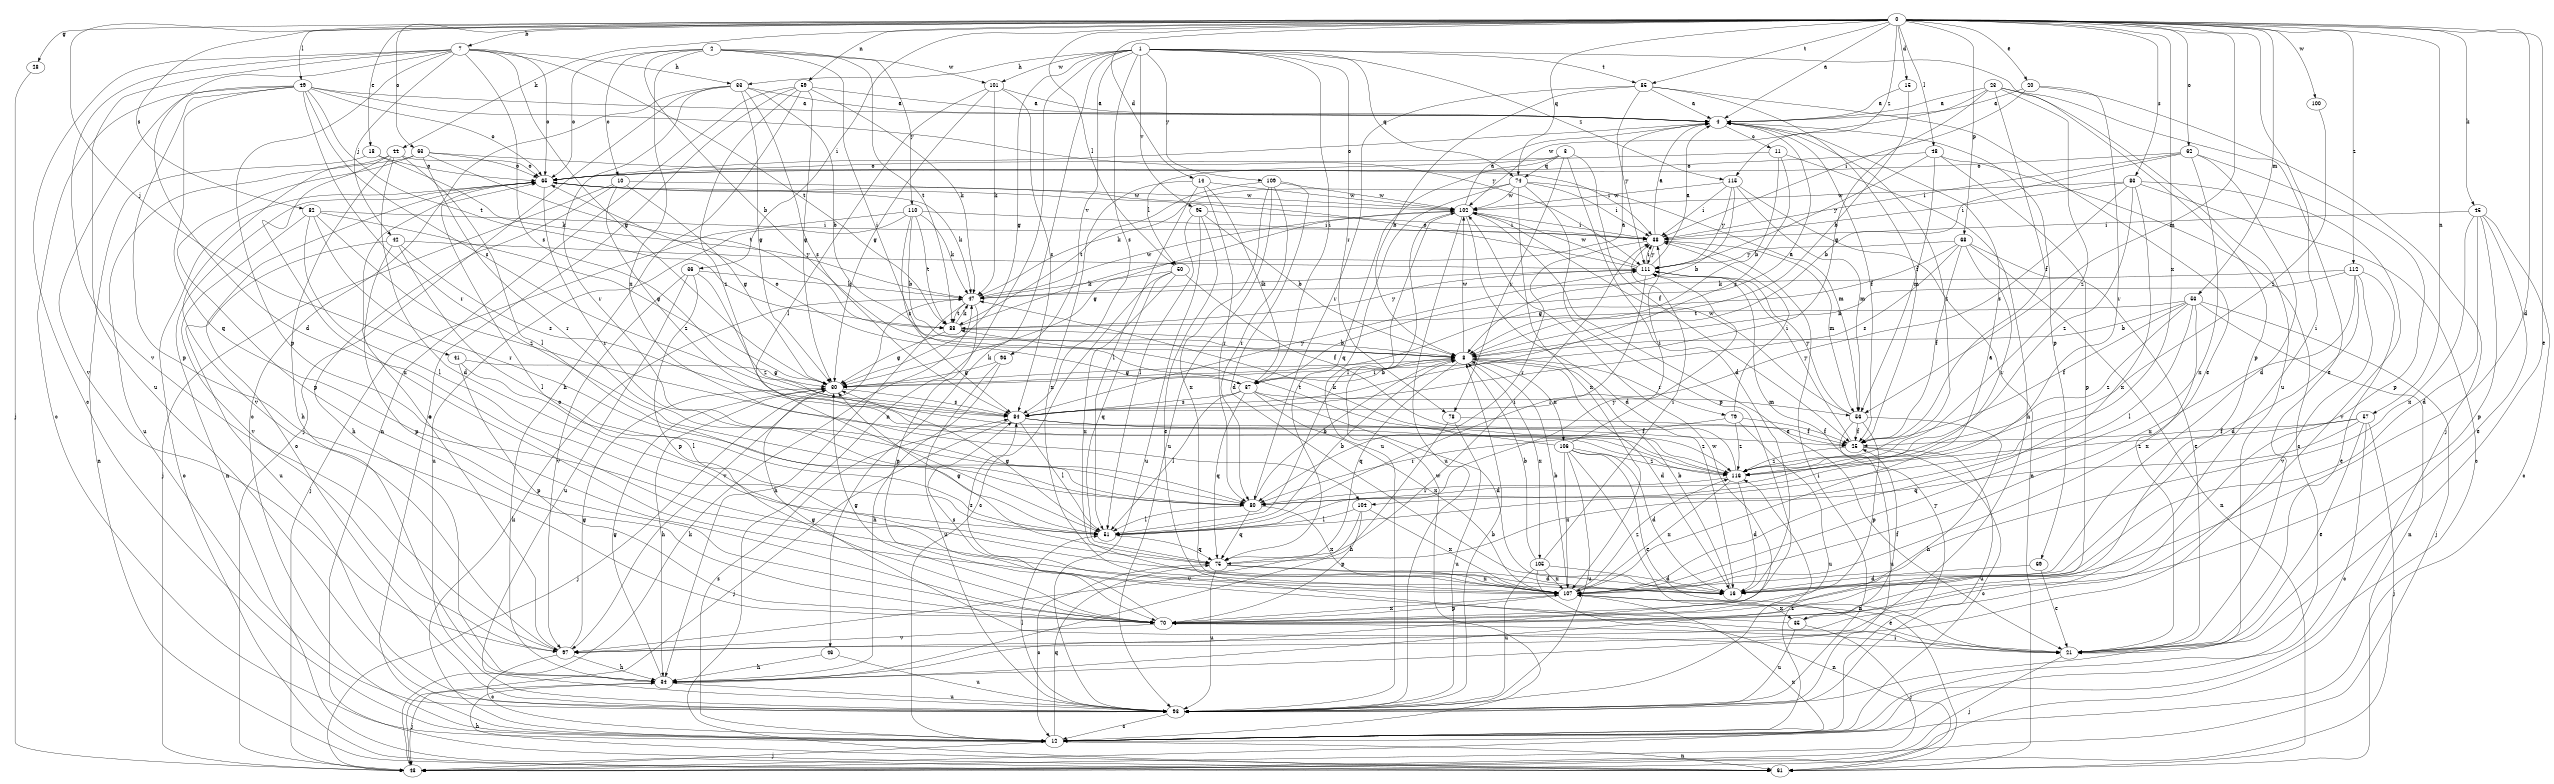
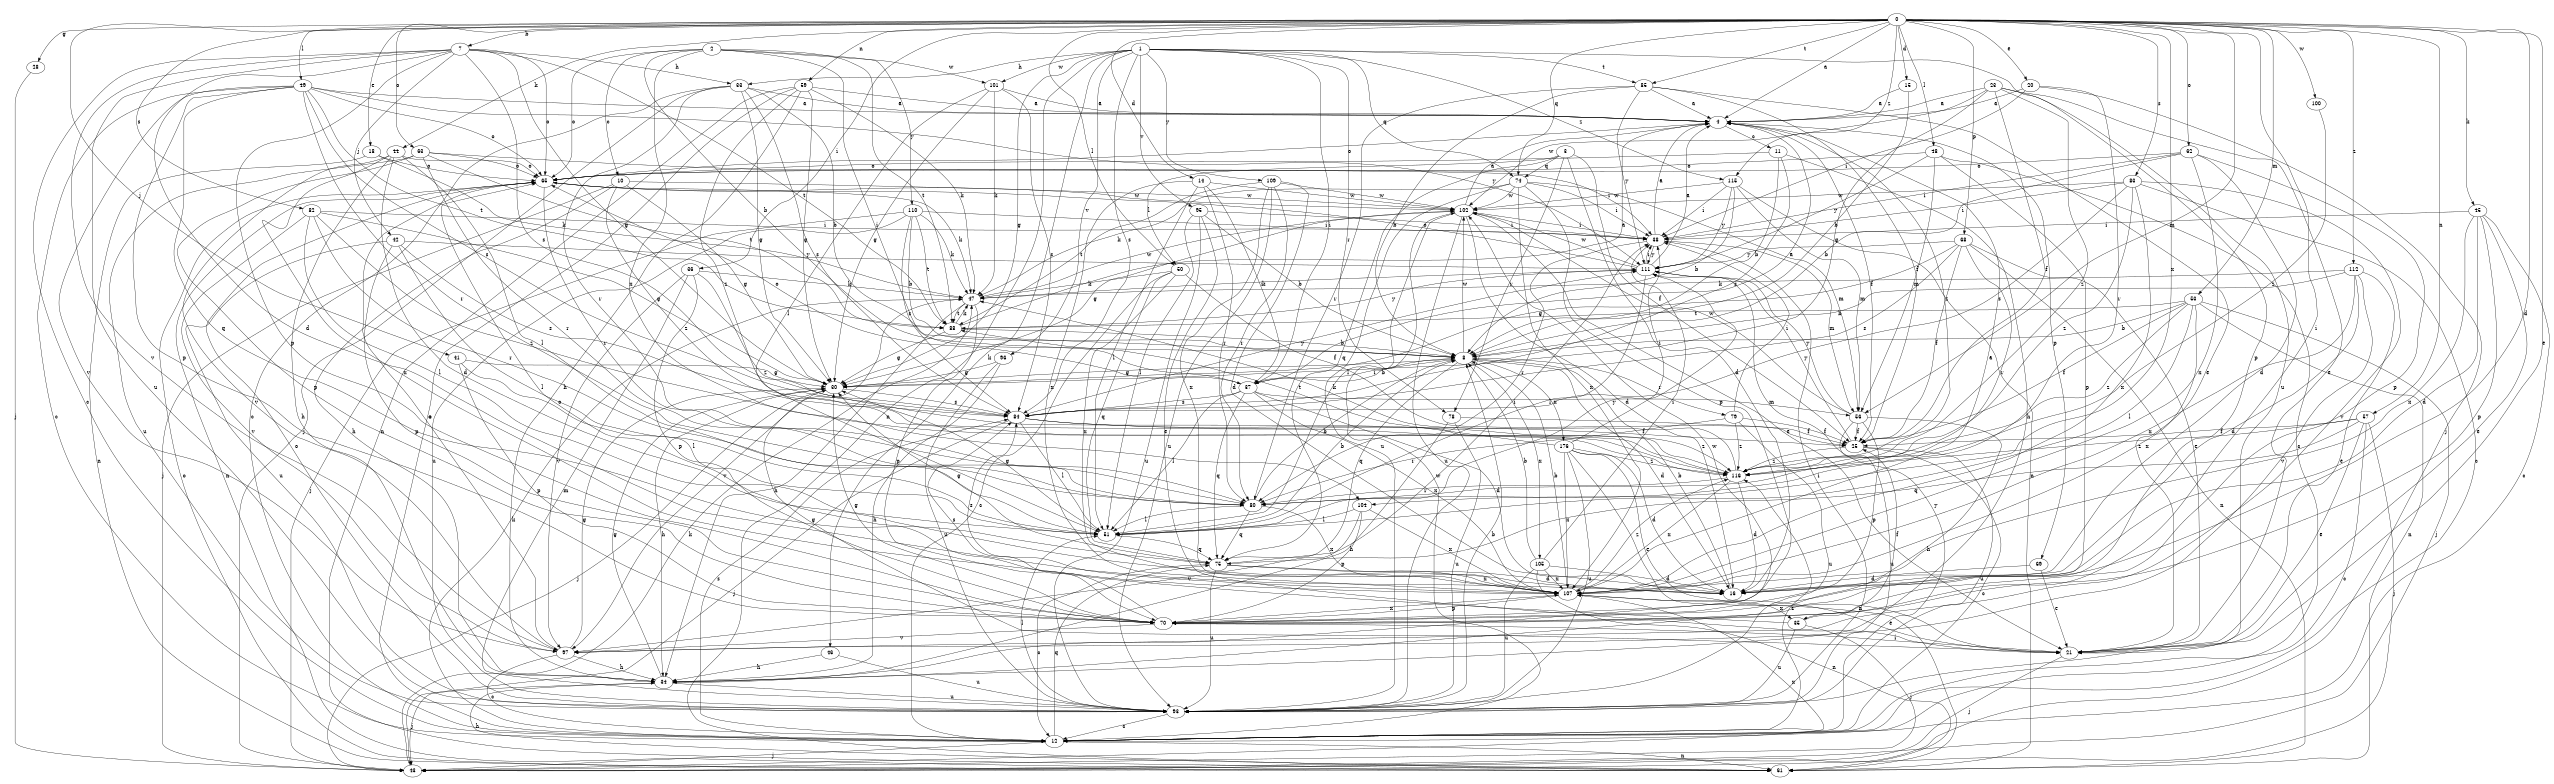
(1564, 447) -> (1564, 447)
(566, 491) -> (566, 491)
